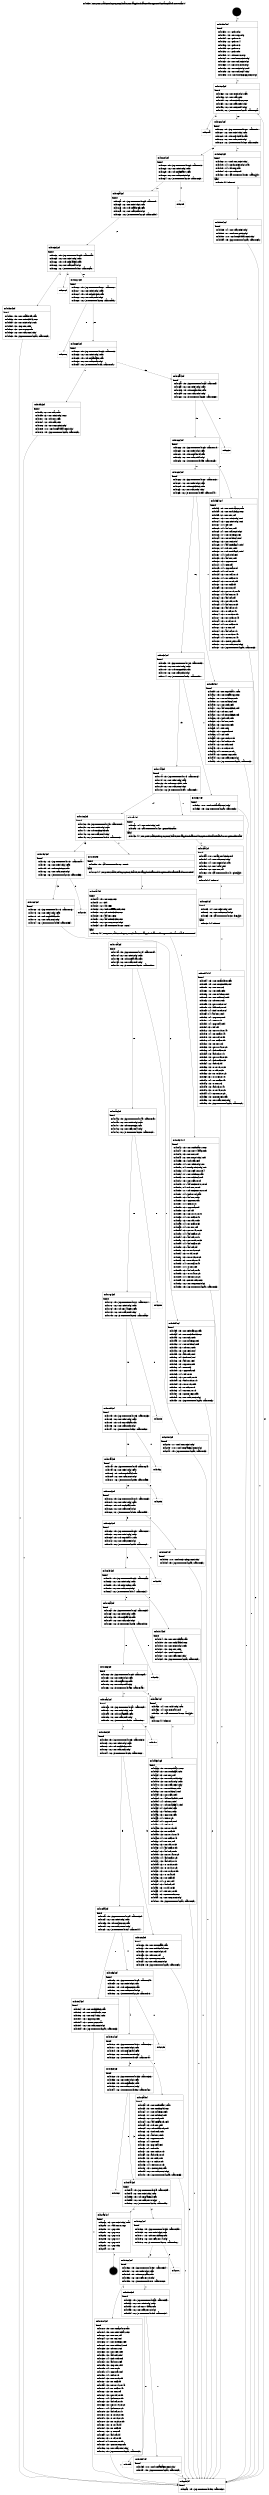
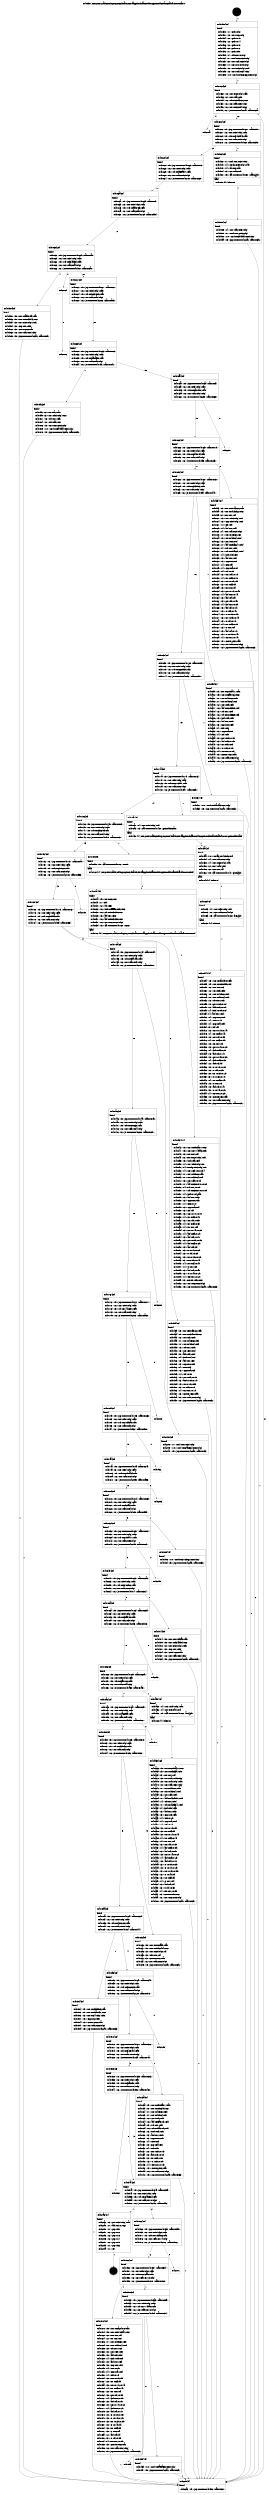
(180, 204) -> none
(75, 327) -> (62, 322)
none -> (83, 941)
(189, 2221) -> none
